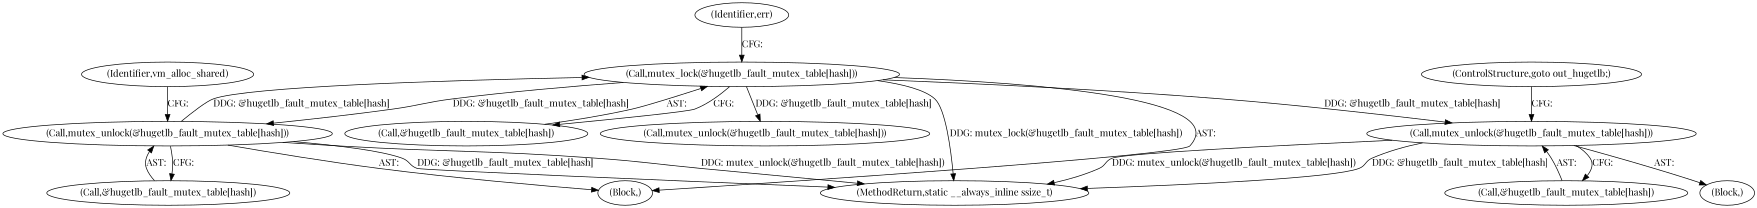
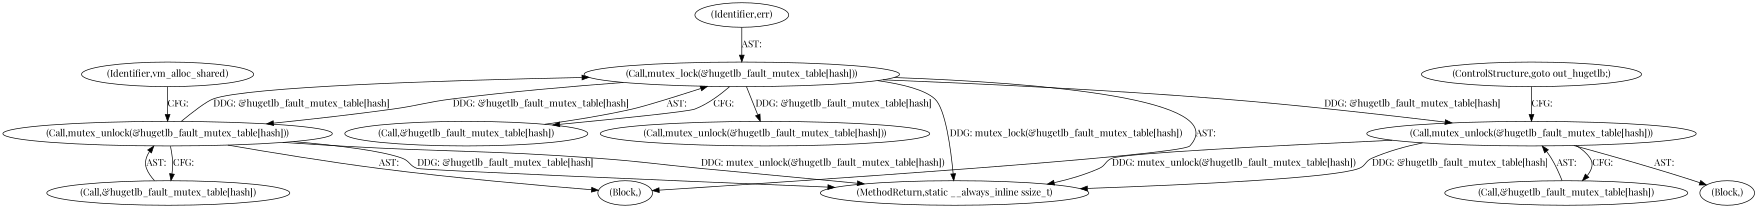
(754, 45) -> (753, 45)
